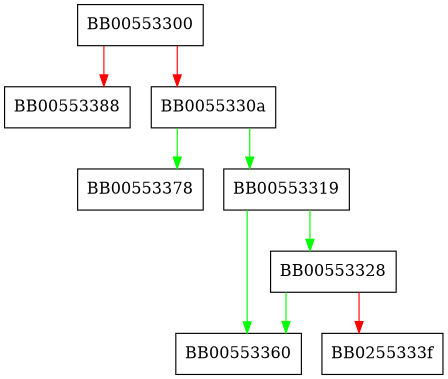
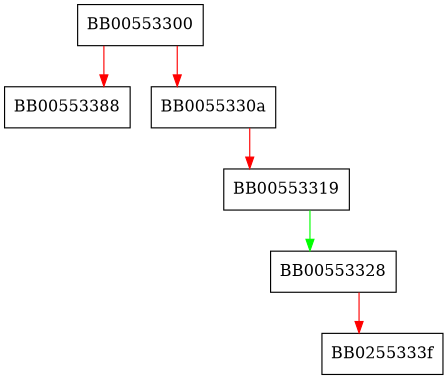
(250, 143) -> (250, 143)
(140, 190) -> none
(239, 354) -> none
